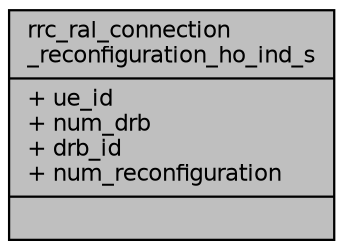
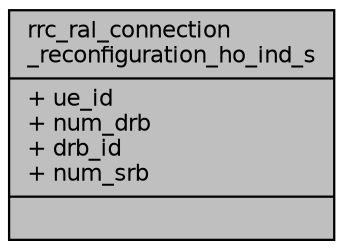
(155, 174) -> (89, 174)
